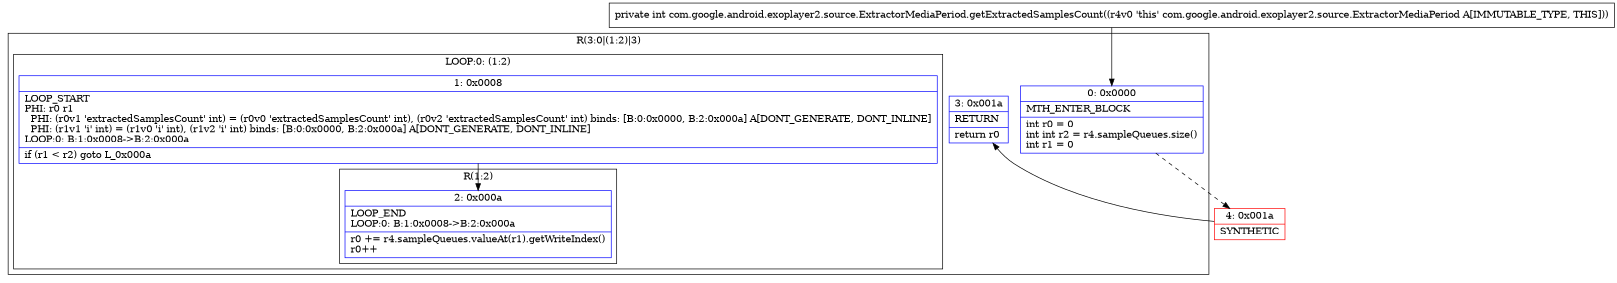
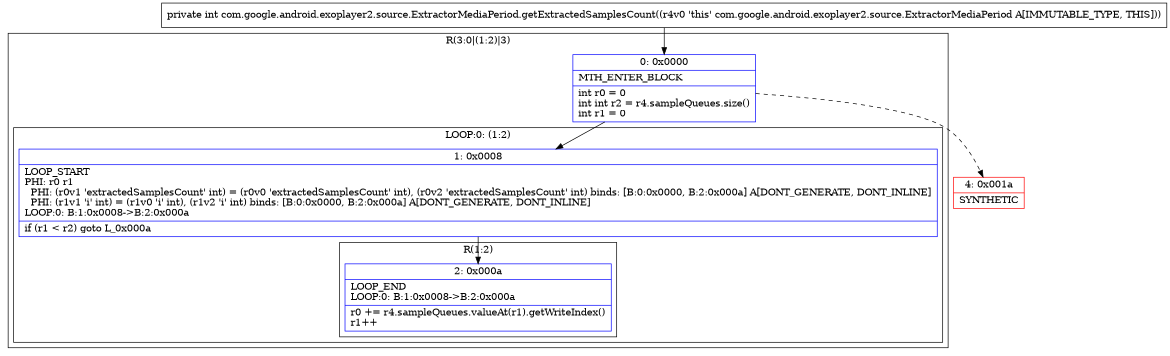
(979, 120) -> none
none -> (583, 134)
(364, 250) -> (364, 323)
